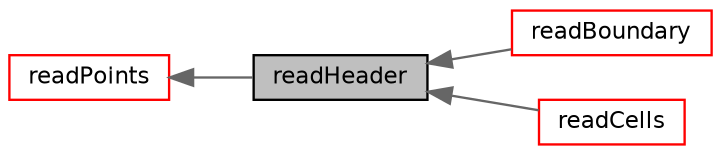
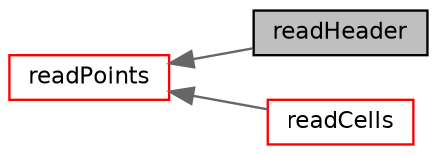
(612, 33) -> none
(495, 103) -> (230, 103)
